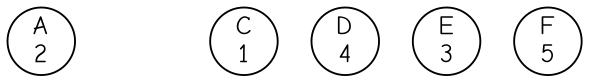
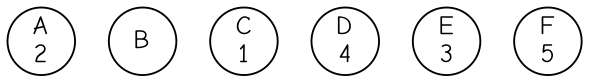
none -> (143, 41)
